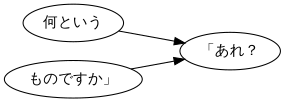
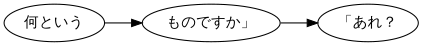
(147, 36) -> (118, 23)
